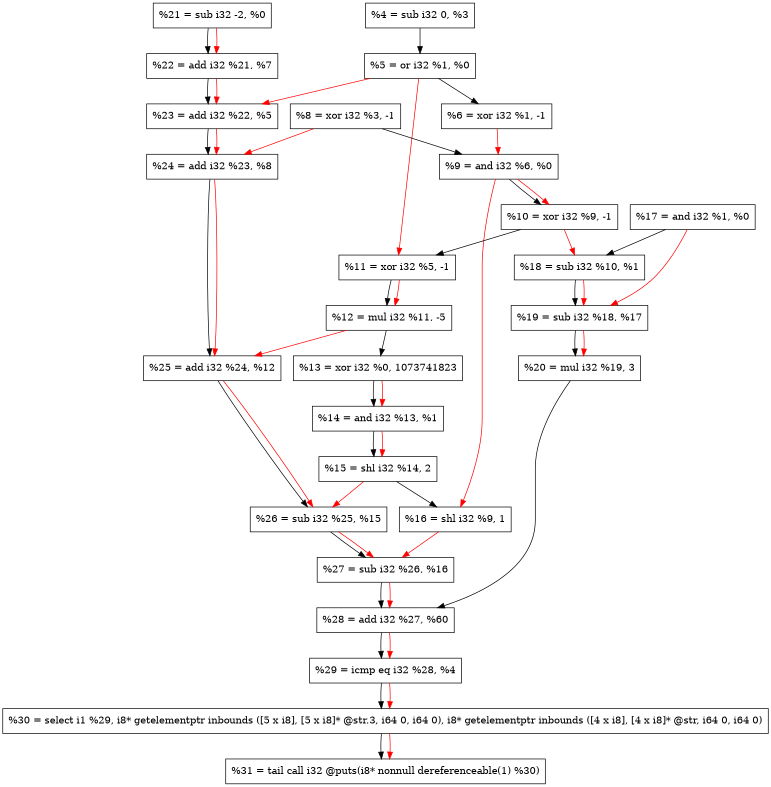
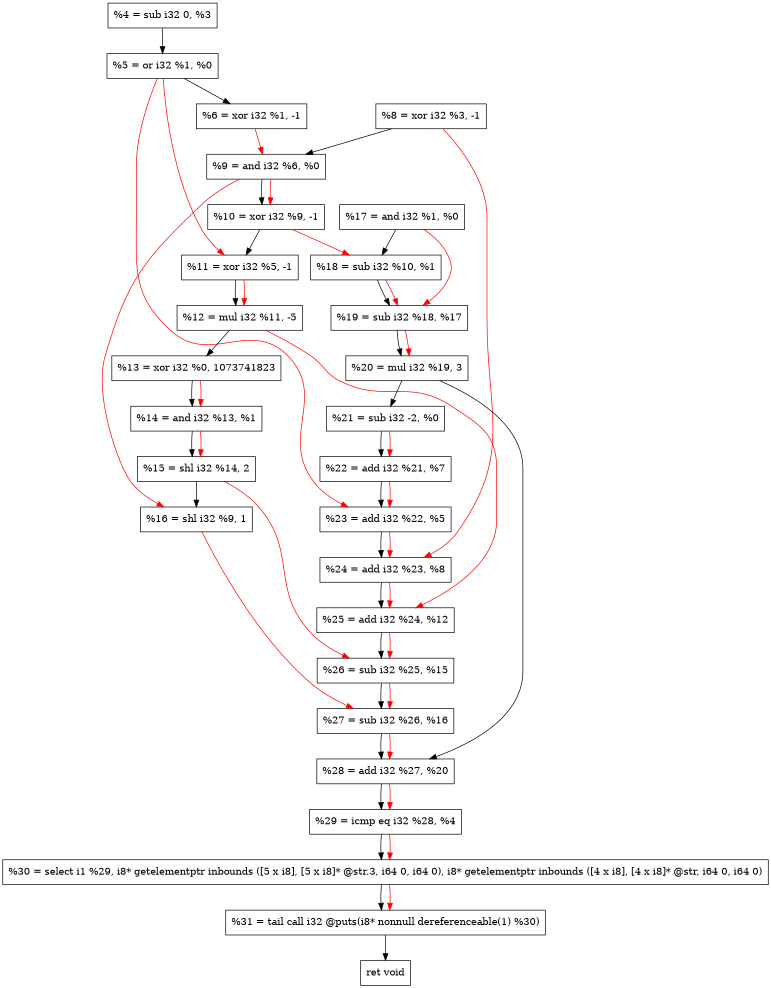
none -> (399, 387)
(386, 620) -> (386, 771)
none -> (386, 973)
